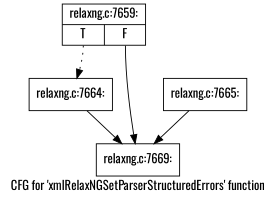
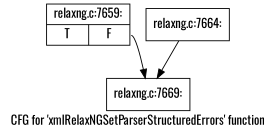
(82, 58) -> none
(205, 95) -> none
